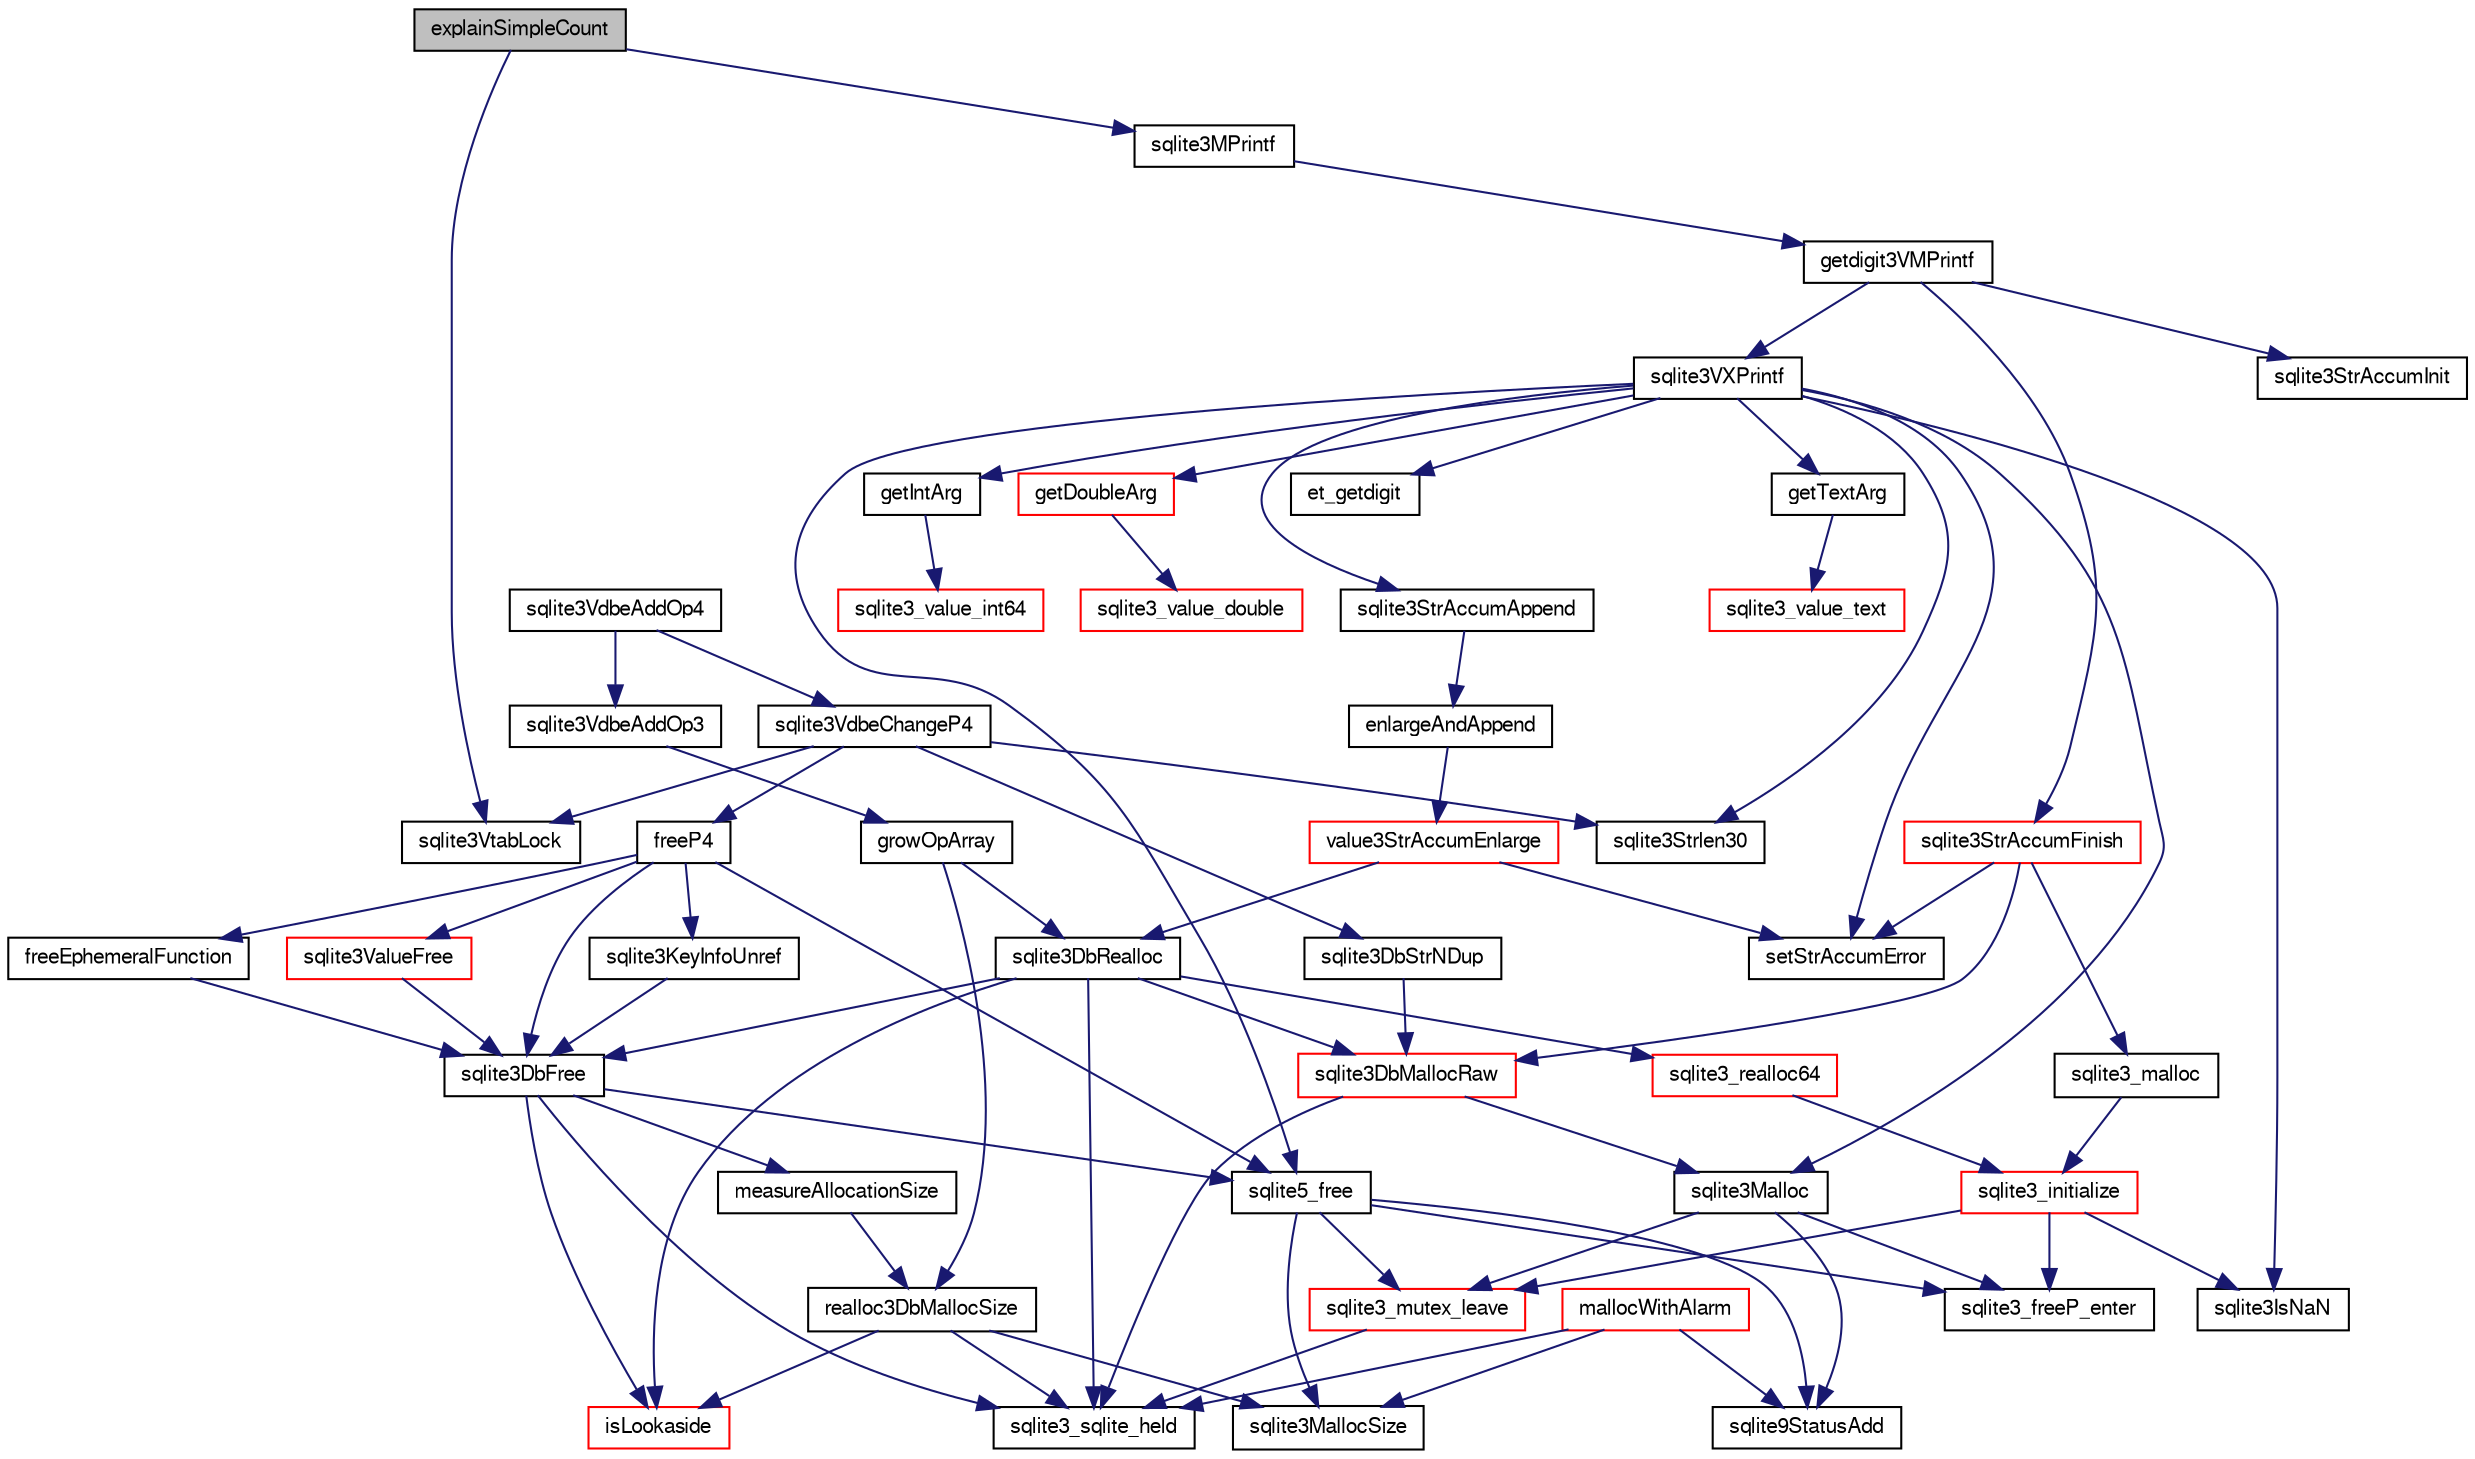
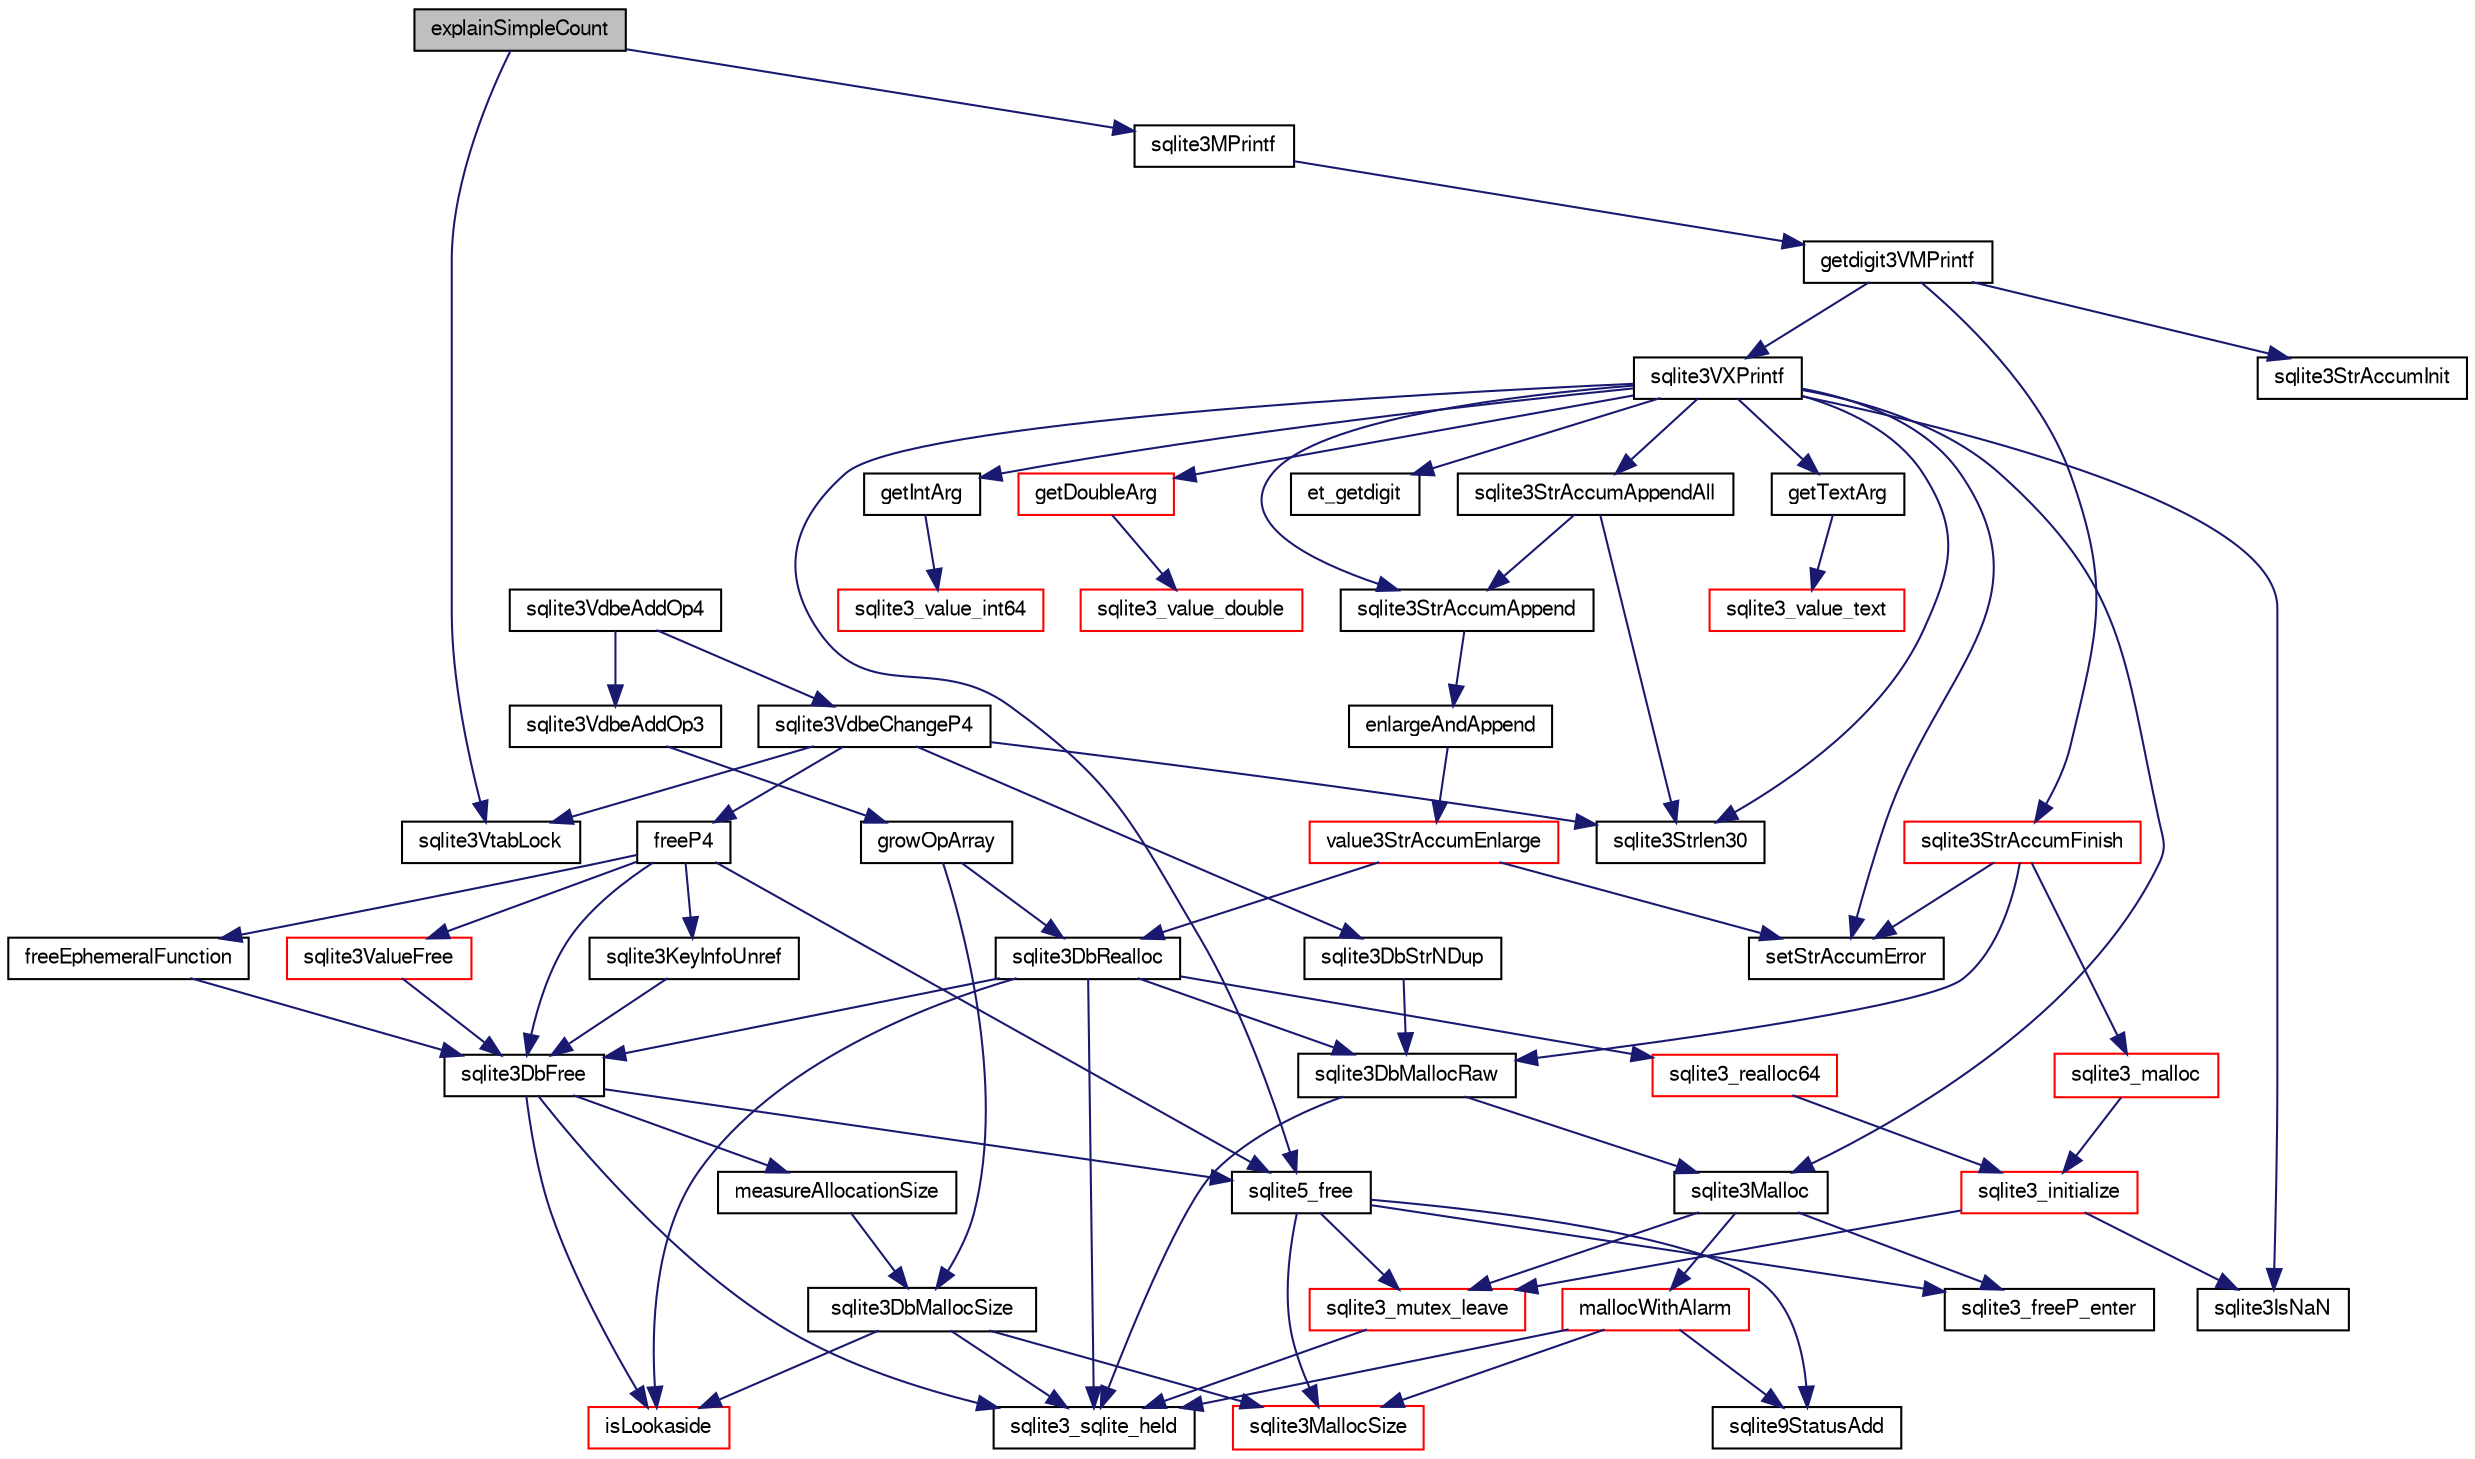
none -> (1596, 494)
(1407, 1075) -> (1407, 1075)
(2136, 1075) -> (2136, 1075)
(2049, 1240) -> none
(1837, 1290) -> (1712, 1241)
(922, 1310) -> (922, 1310)
(1328, 1428) -> (1328, 1428)
